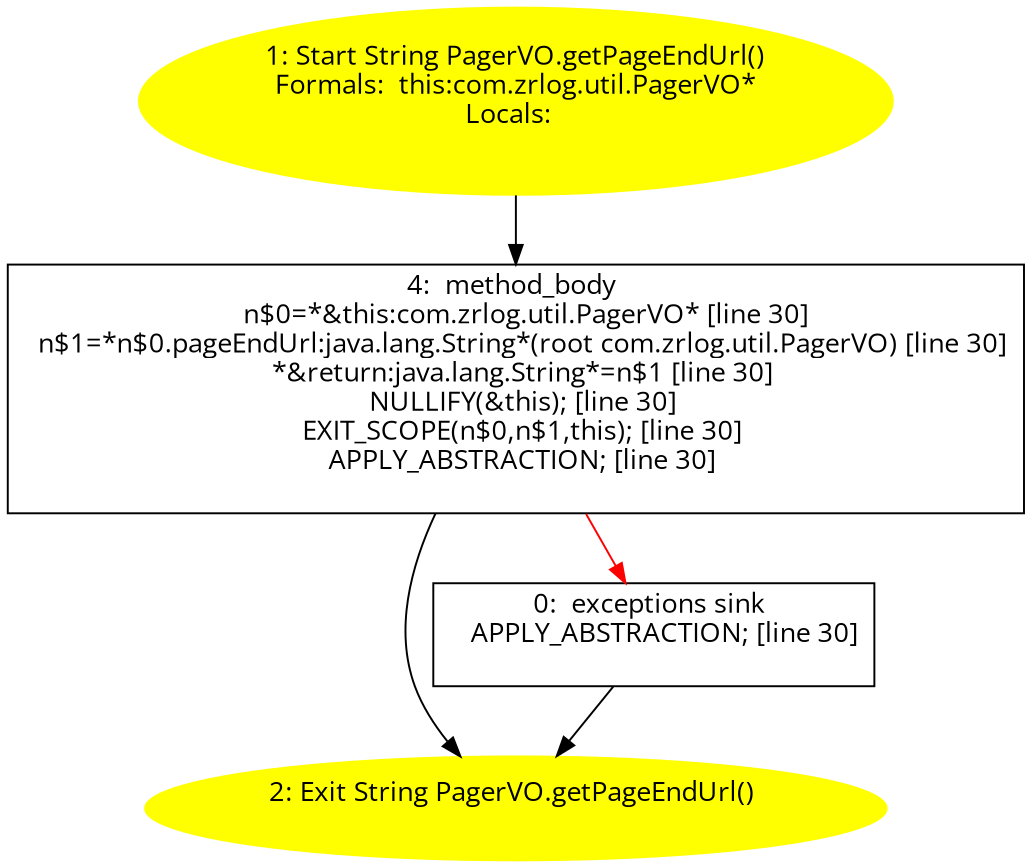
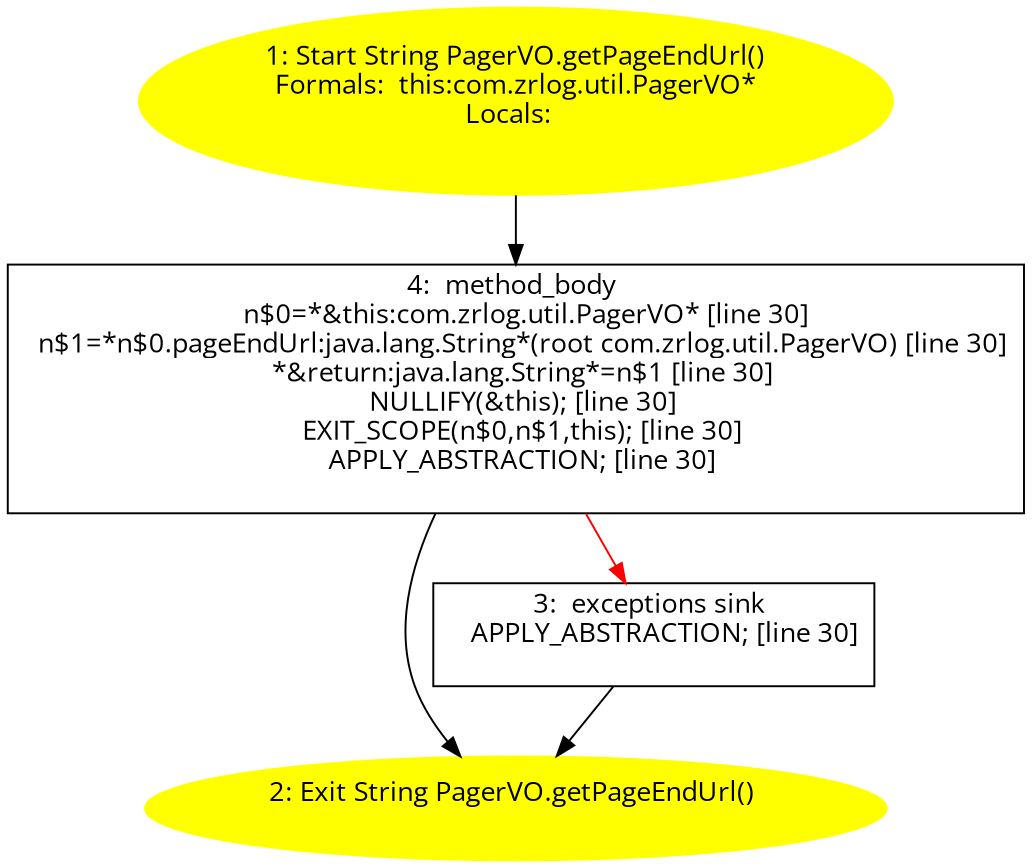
(654, 635) -> (654, 635)
